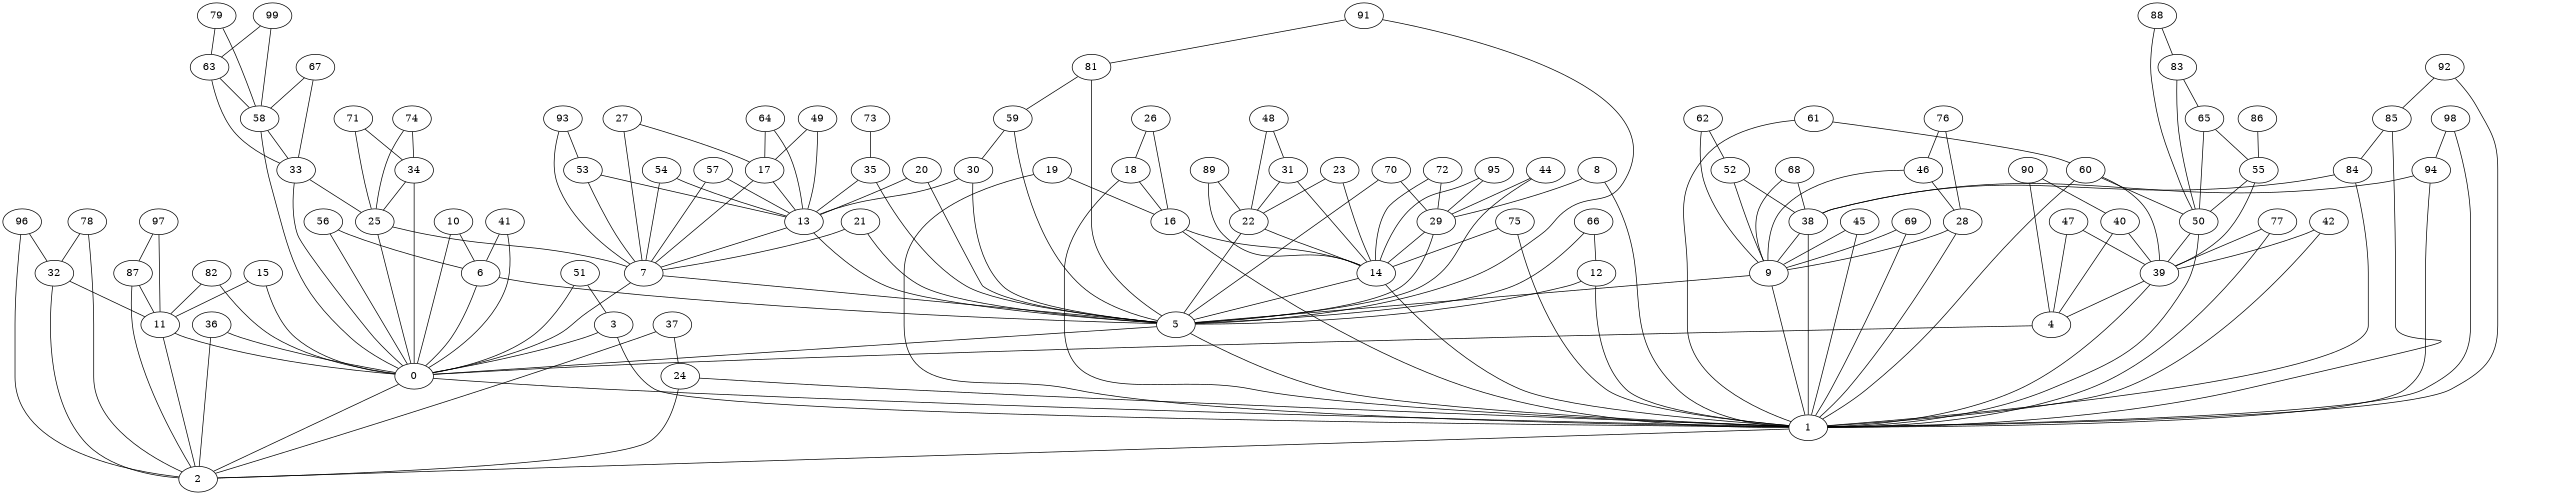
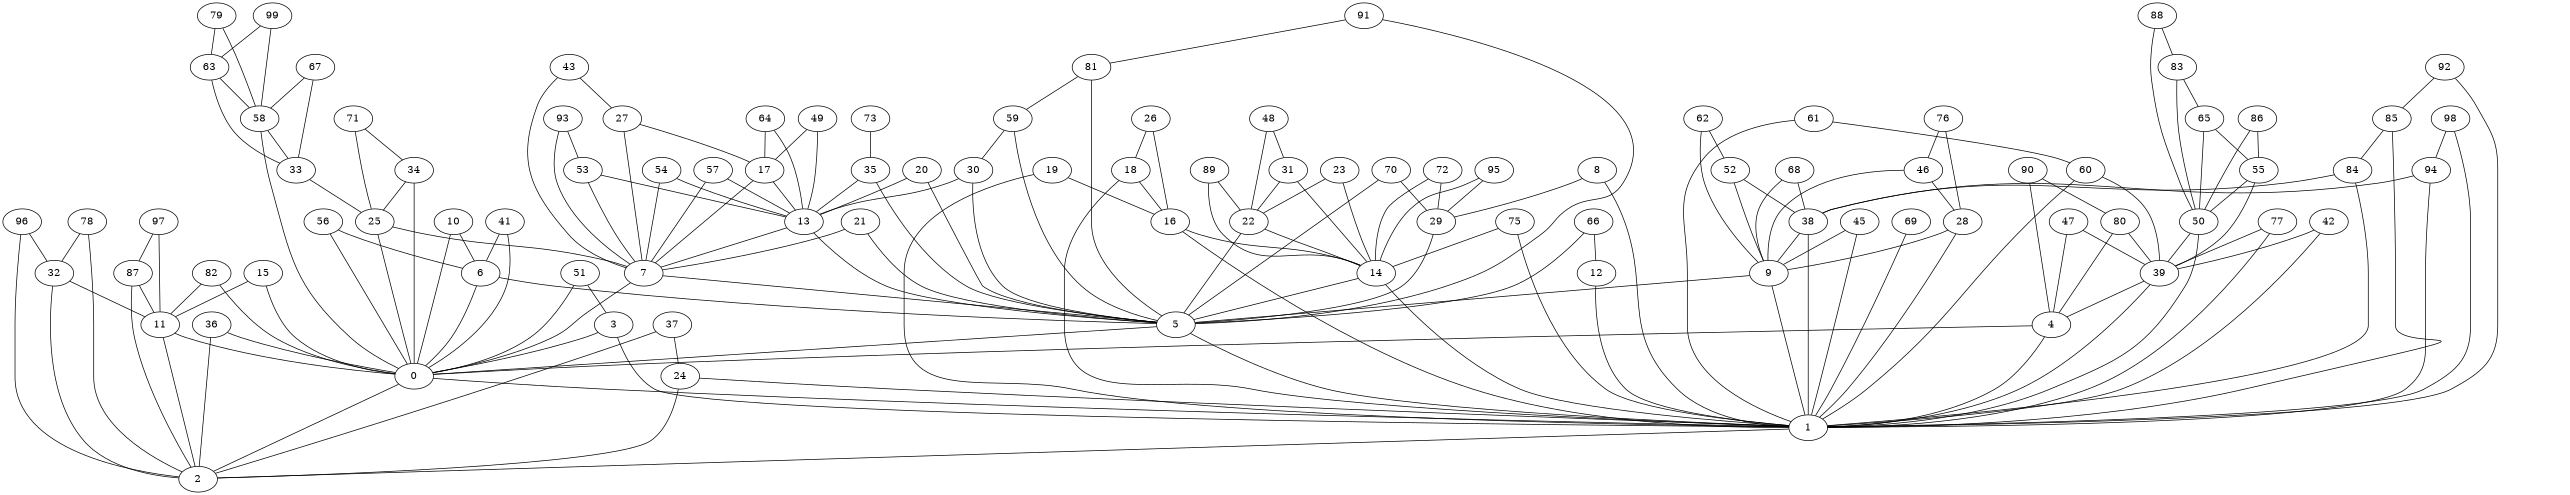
none -> (569, 67)
(412, 119) -> none
(1546, 170) -> none
(2142, 196) -> (2226, 170)
(2120, 222) -> (2120, 222)
(1406, 248) -> none
(1842, 250) -> none
(331, 283) -> none
(1390, 315) -> none
none -> (1960, 405)
